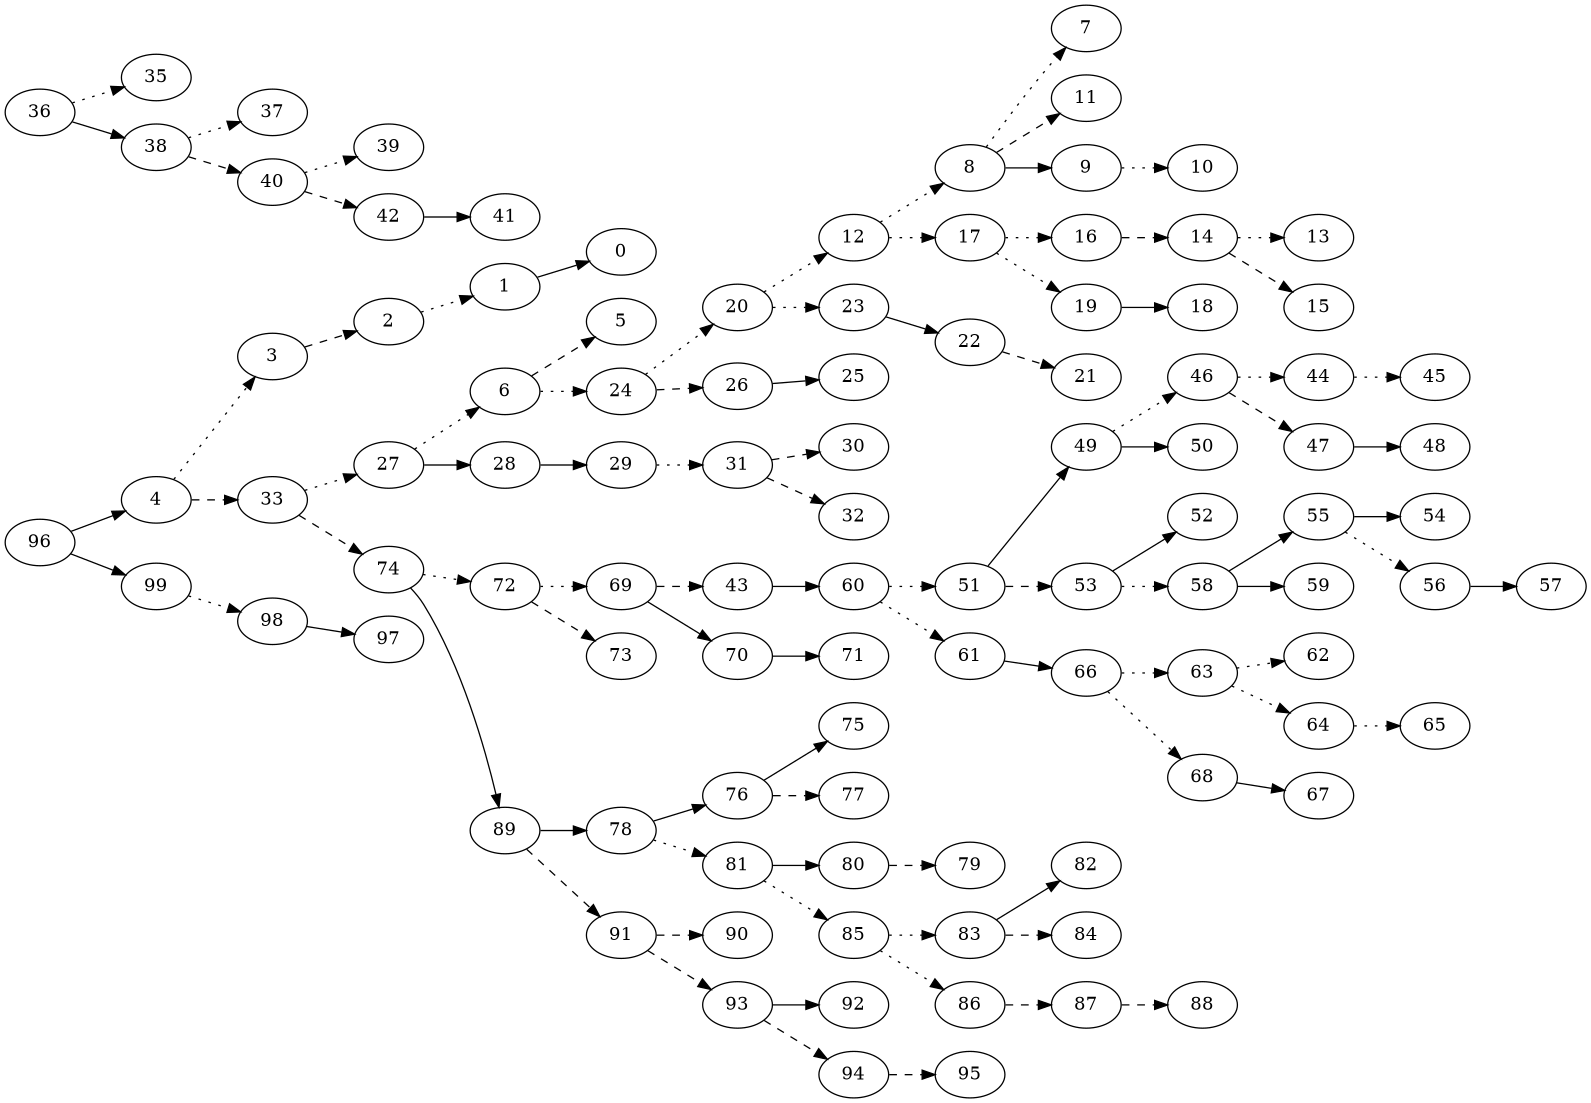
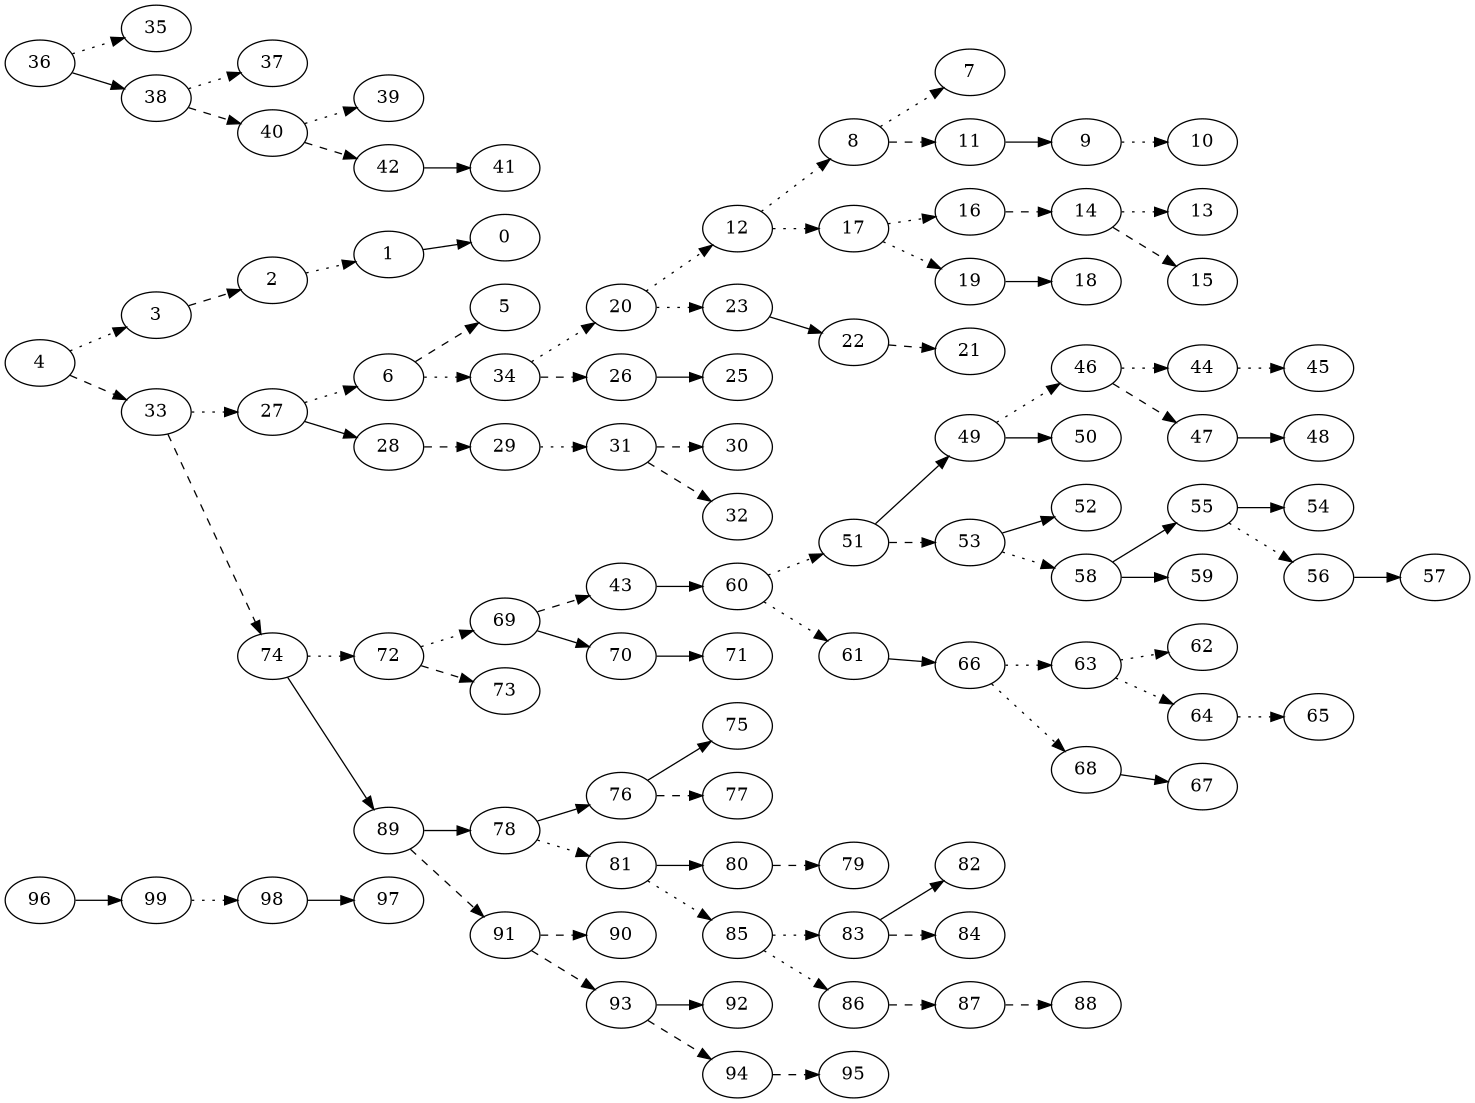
(1022, 168) -> (1022, 142)
(621, 391) -> (505, 377)
(557, 465) -> (441, 447)
(92, 523) -> none
